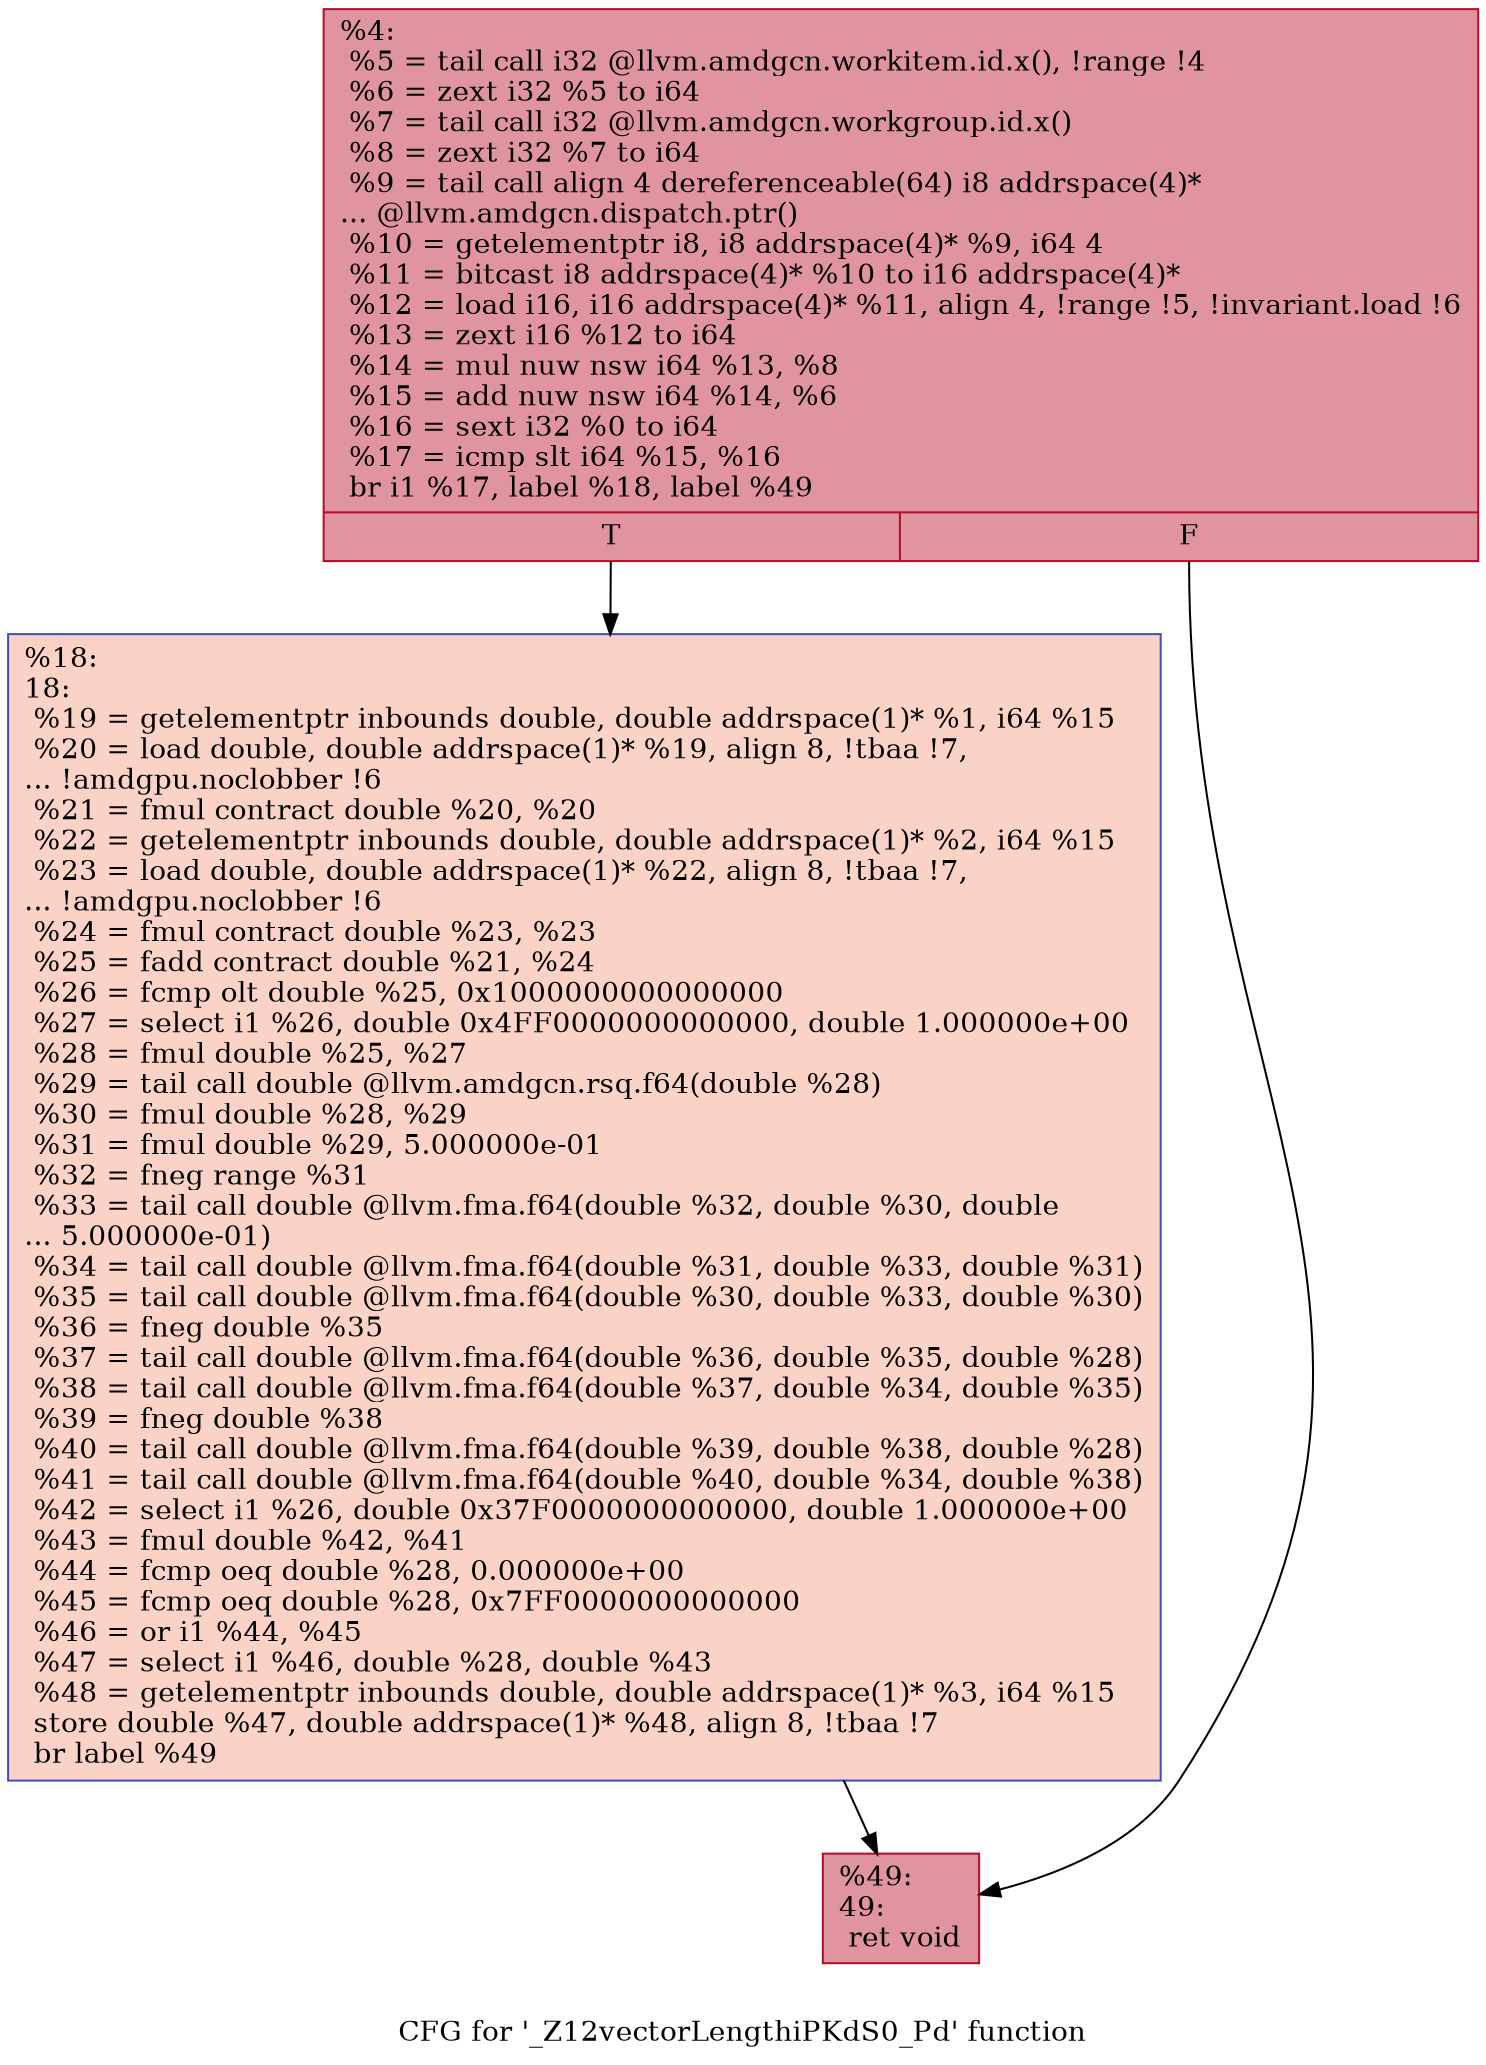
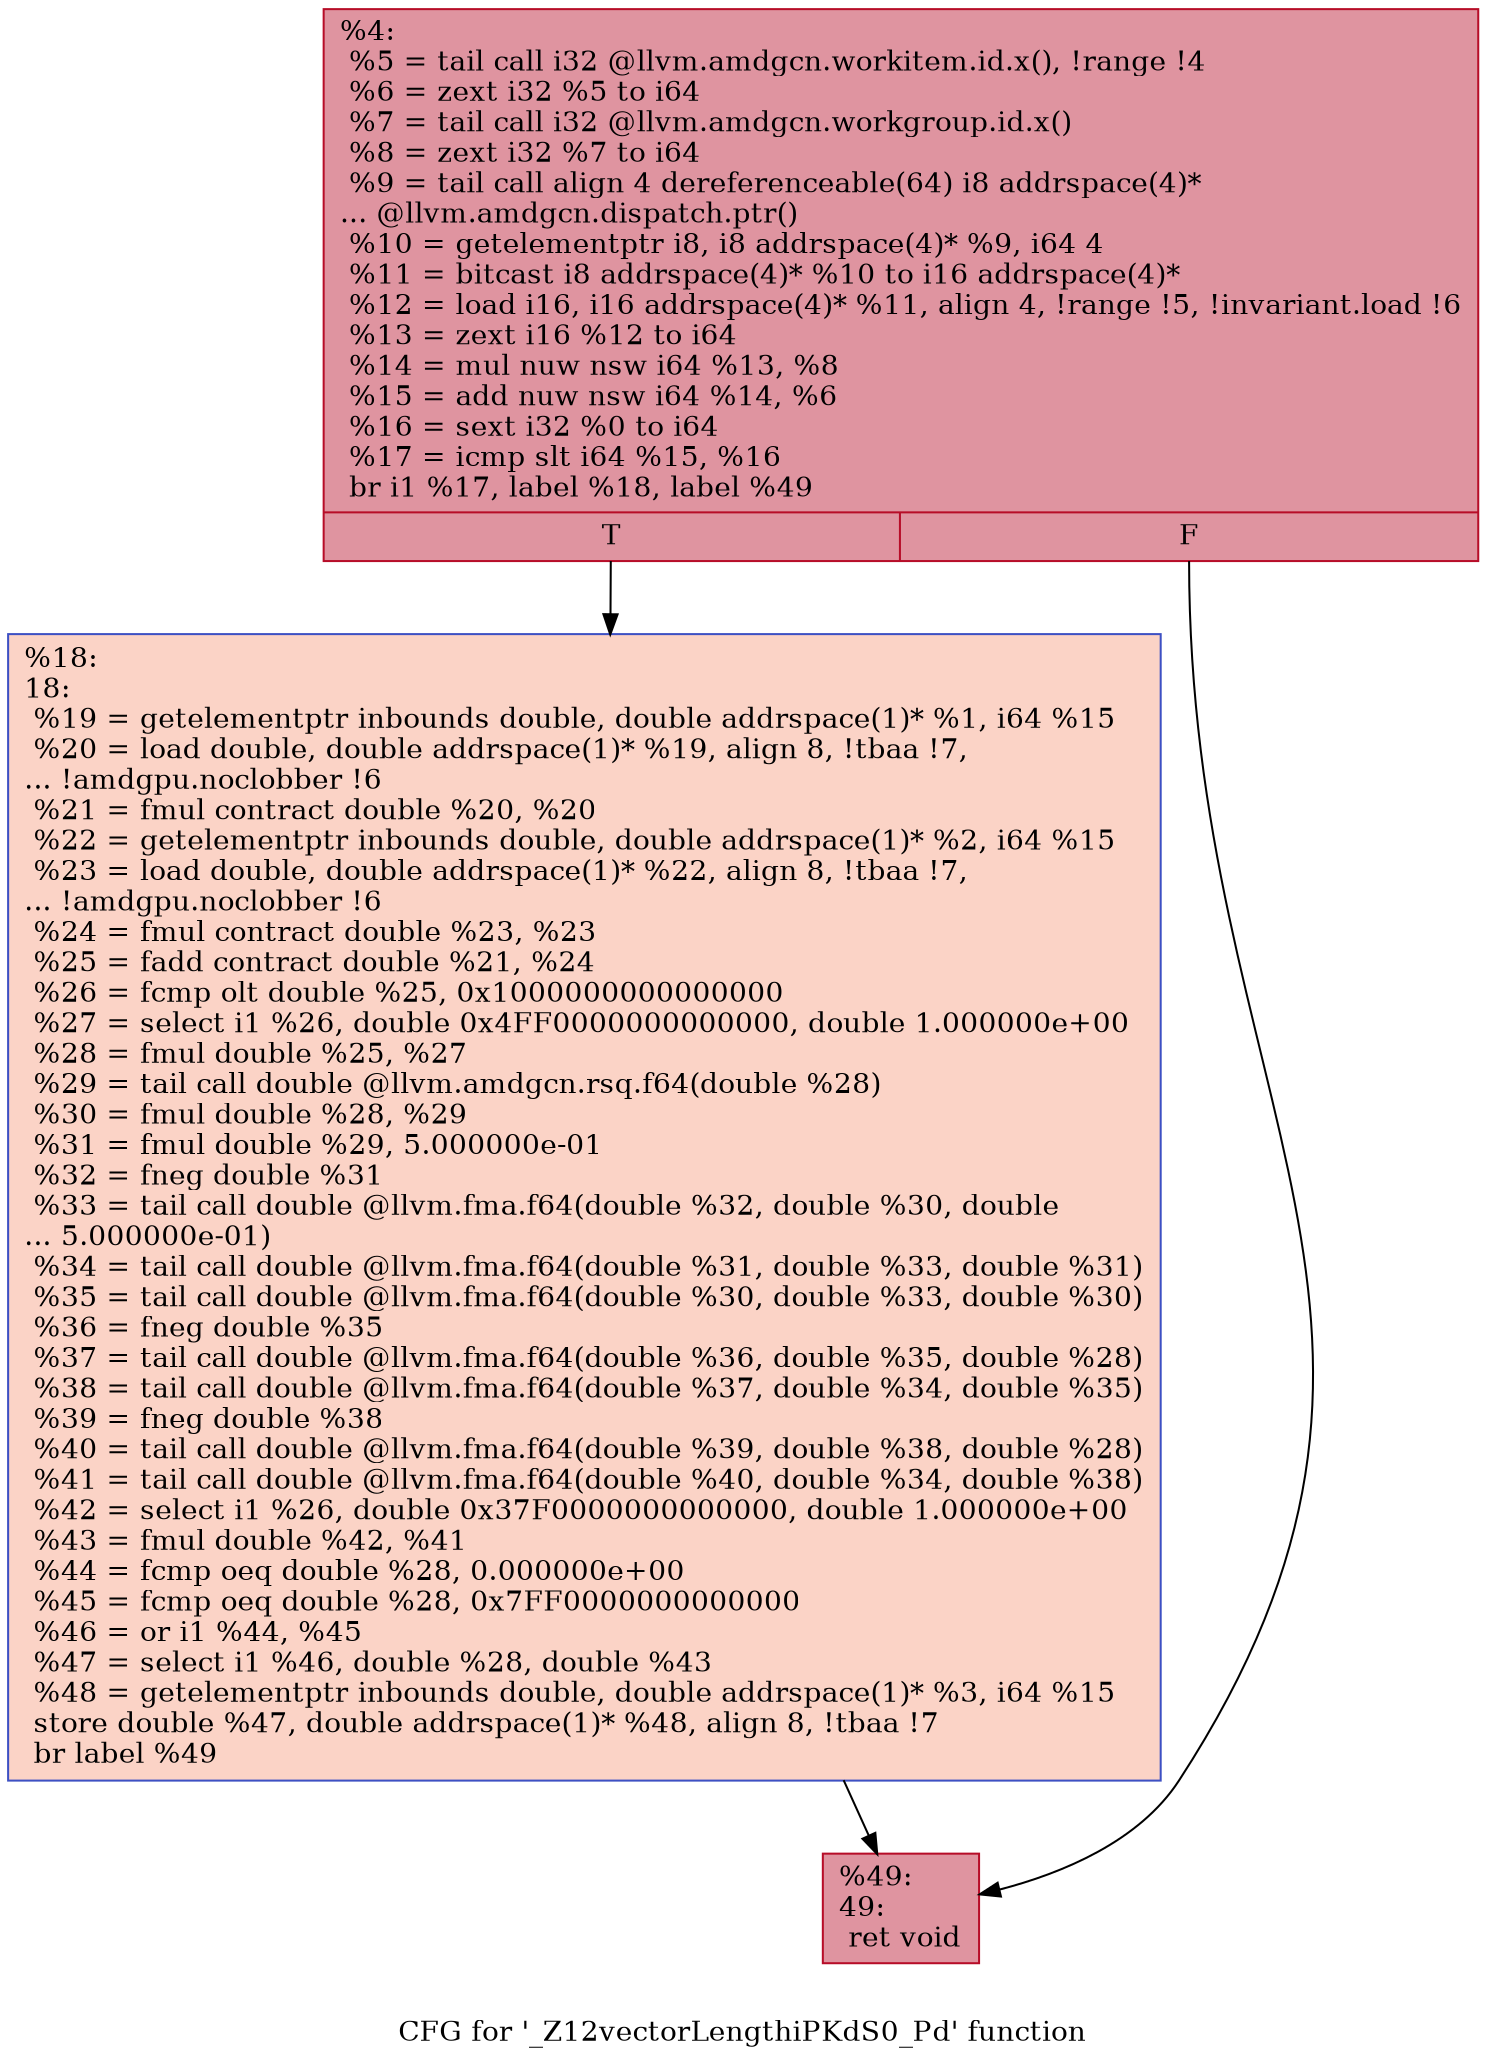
(198, 1176) -> (205, 1176)
